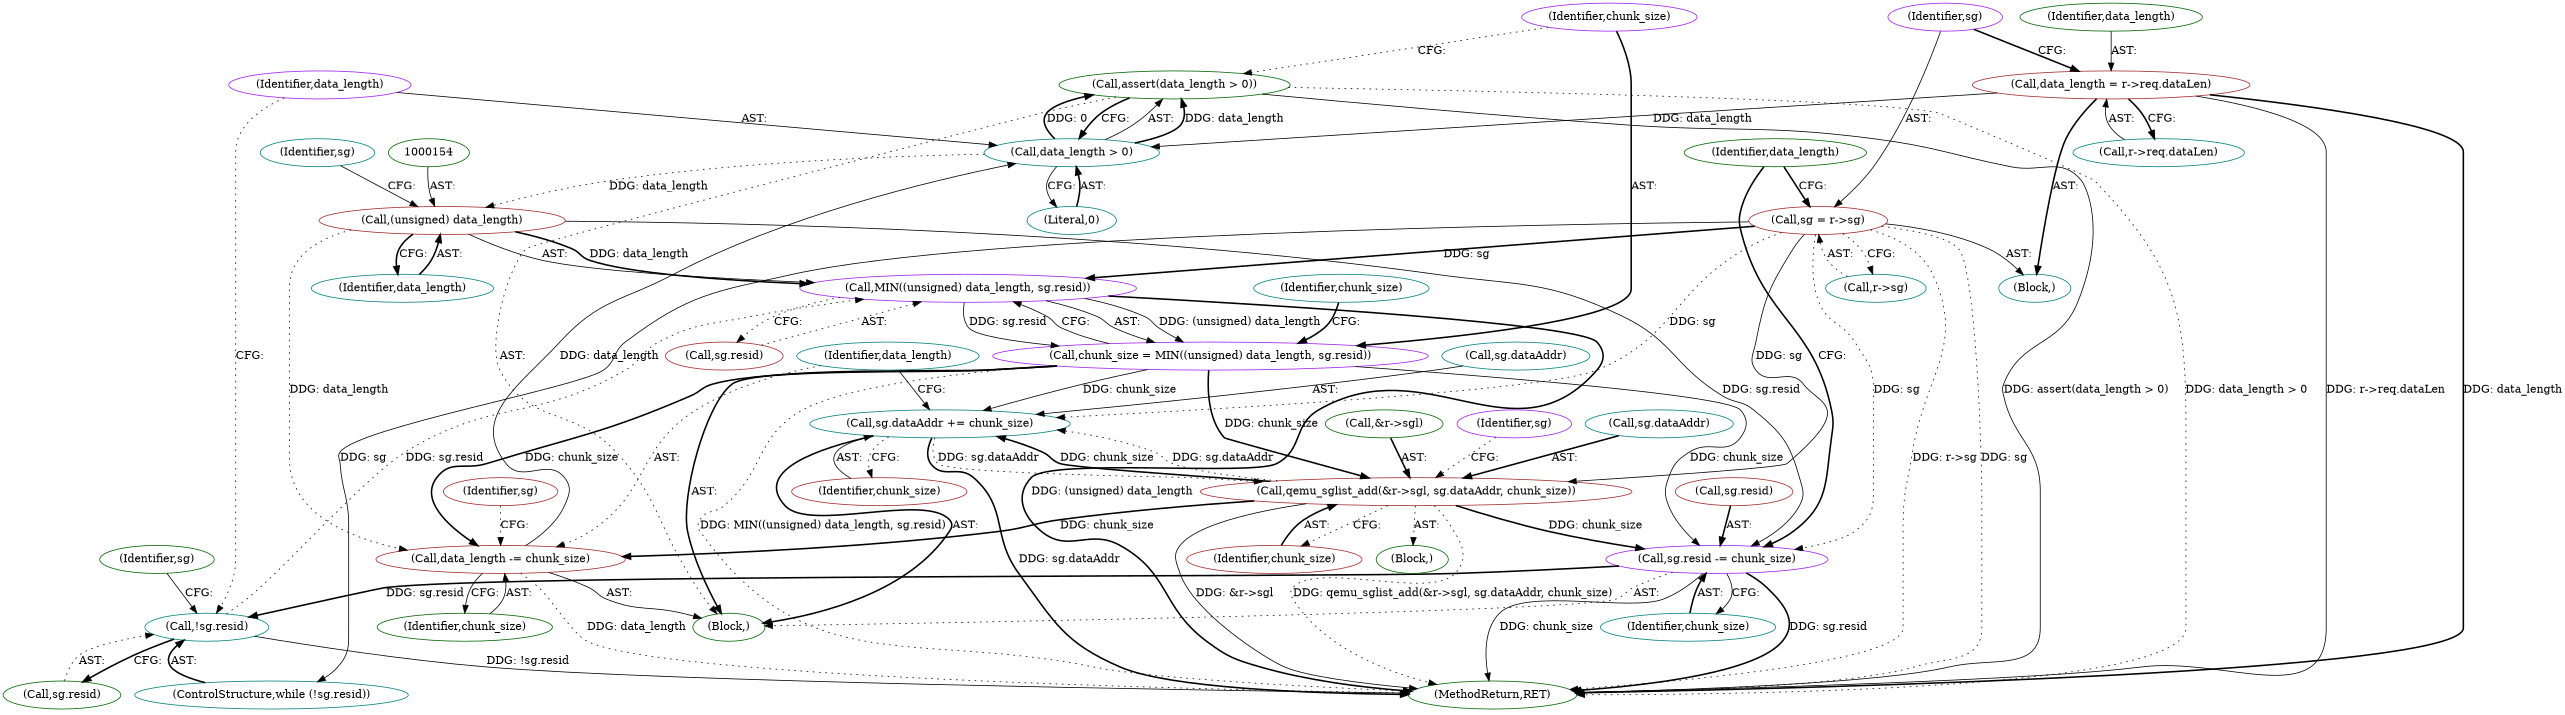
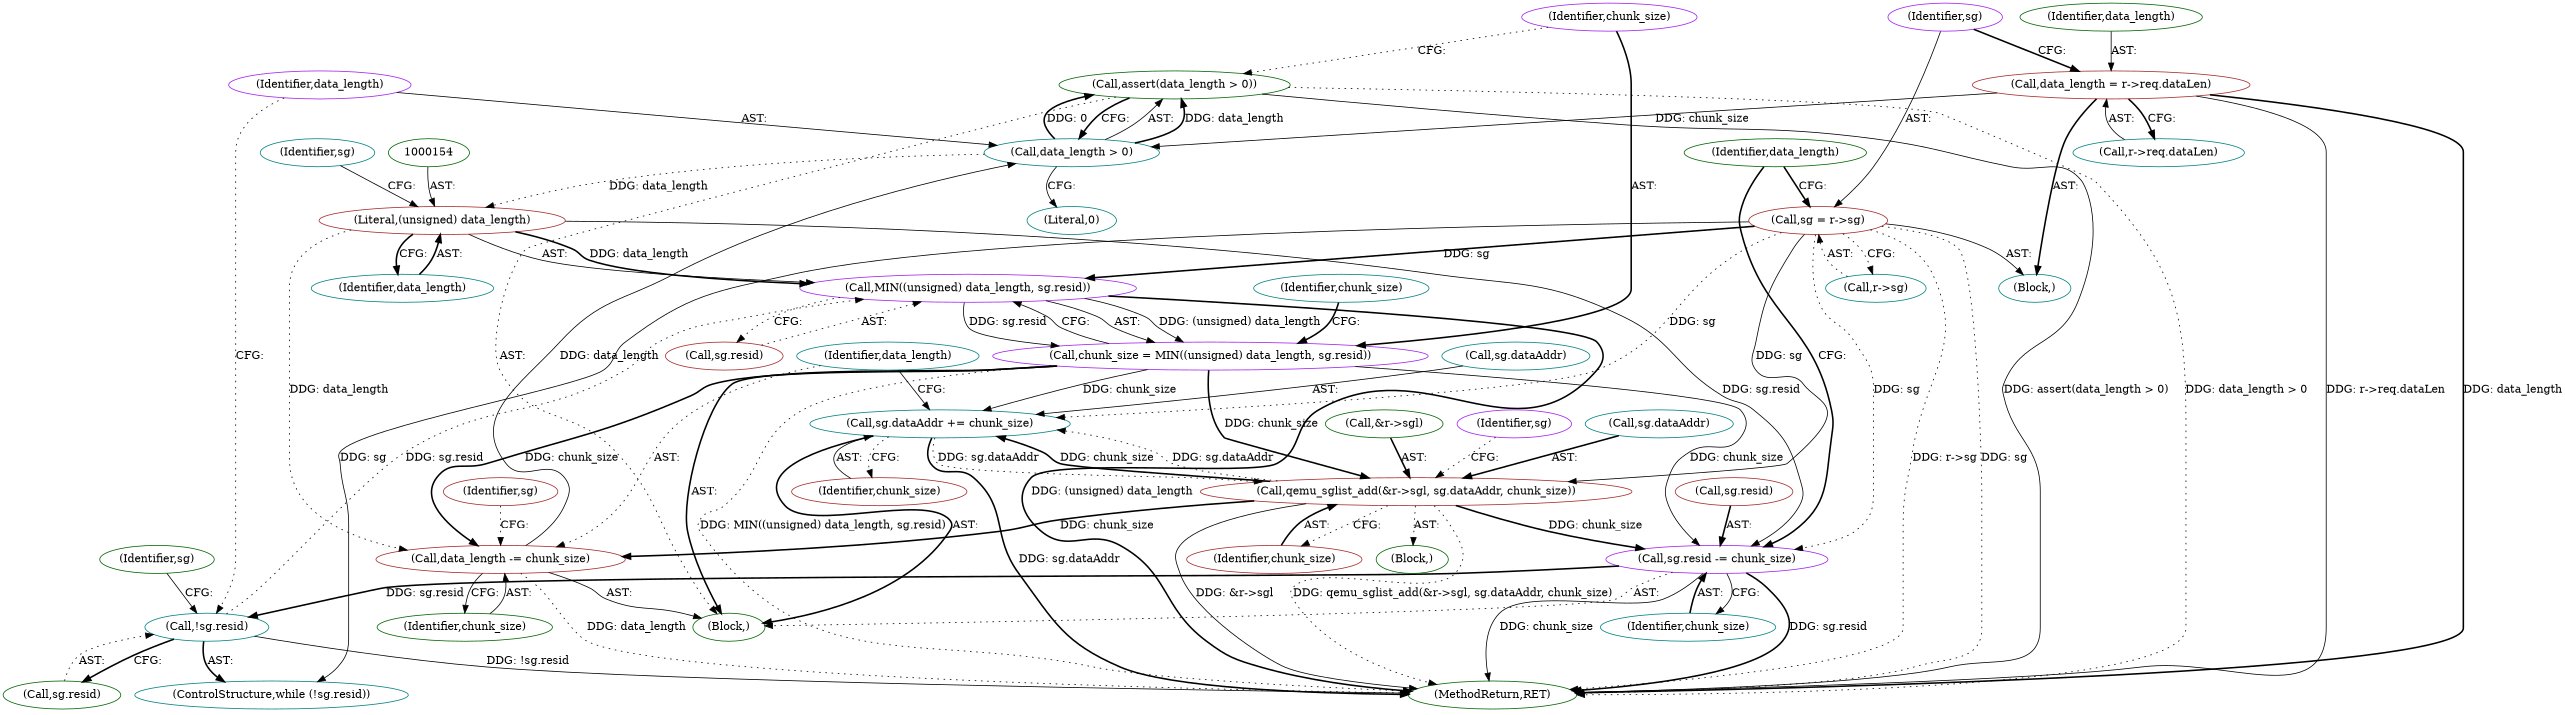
(1702, 119) -> (1702, 119)
(1080, 191) -> none
(442, 221) -> (442, 221)
(176, 671) -> (205, 662)
